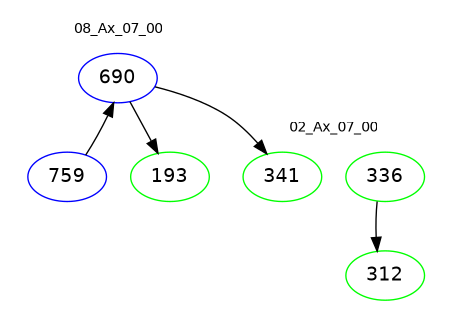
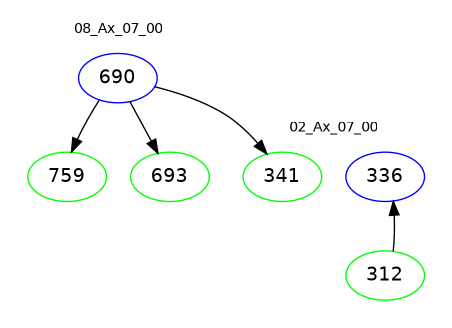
(97, 136) -> (88, 120)
(67, 177) -> (67, 177)
(170, 177) -> (170, 177)
(385, 177) -> (385, 177)
(376, 219) -> (394, 233)
